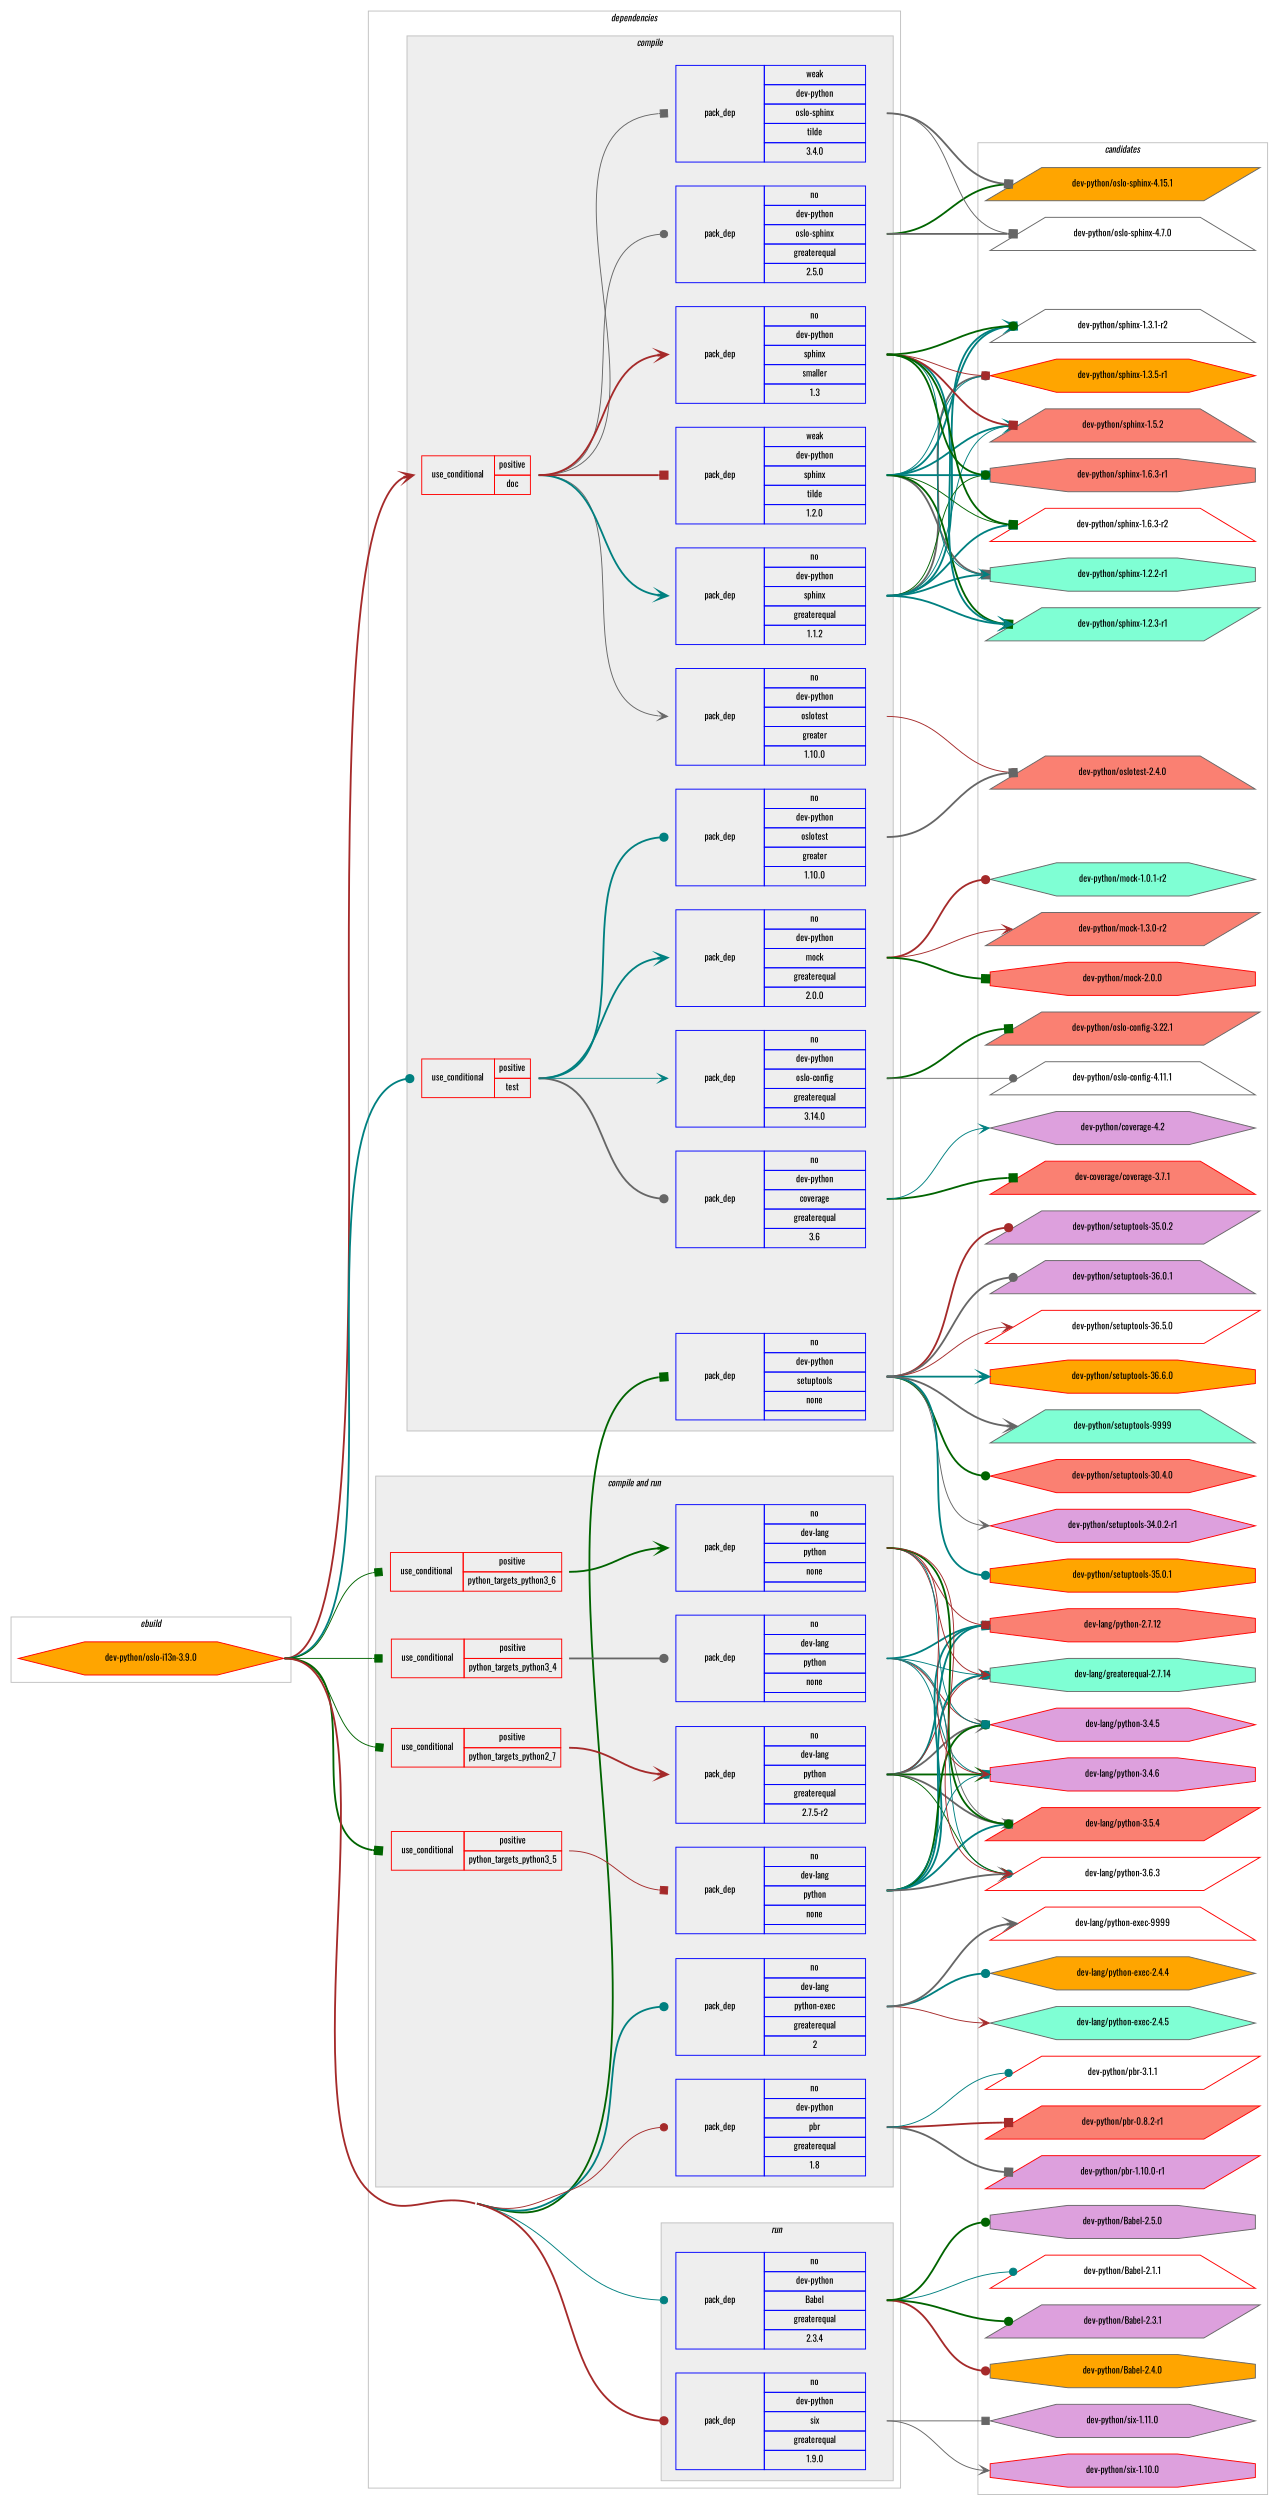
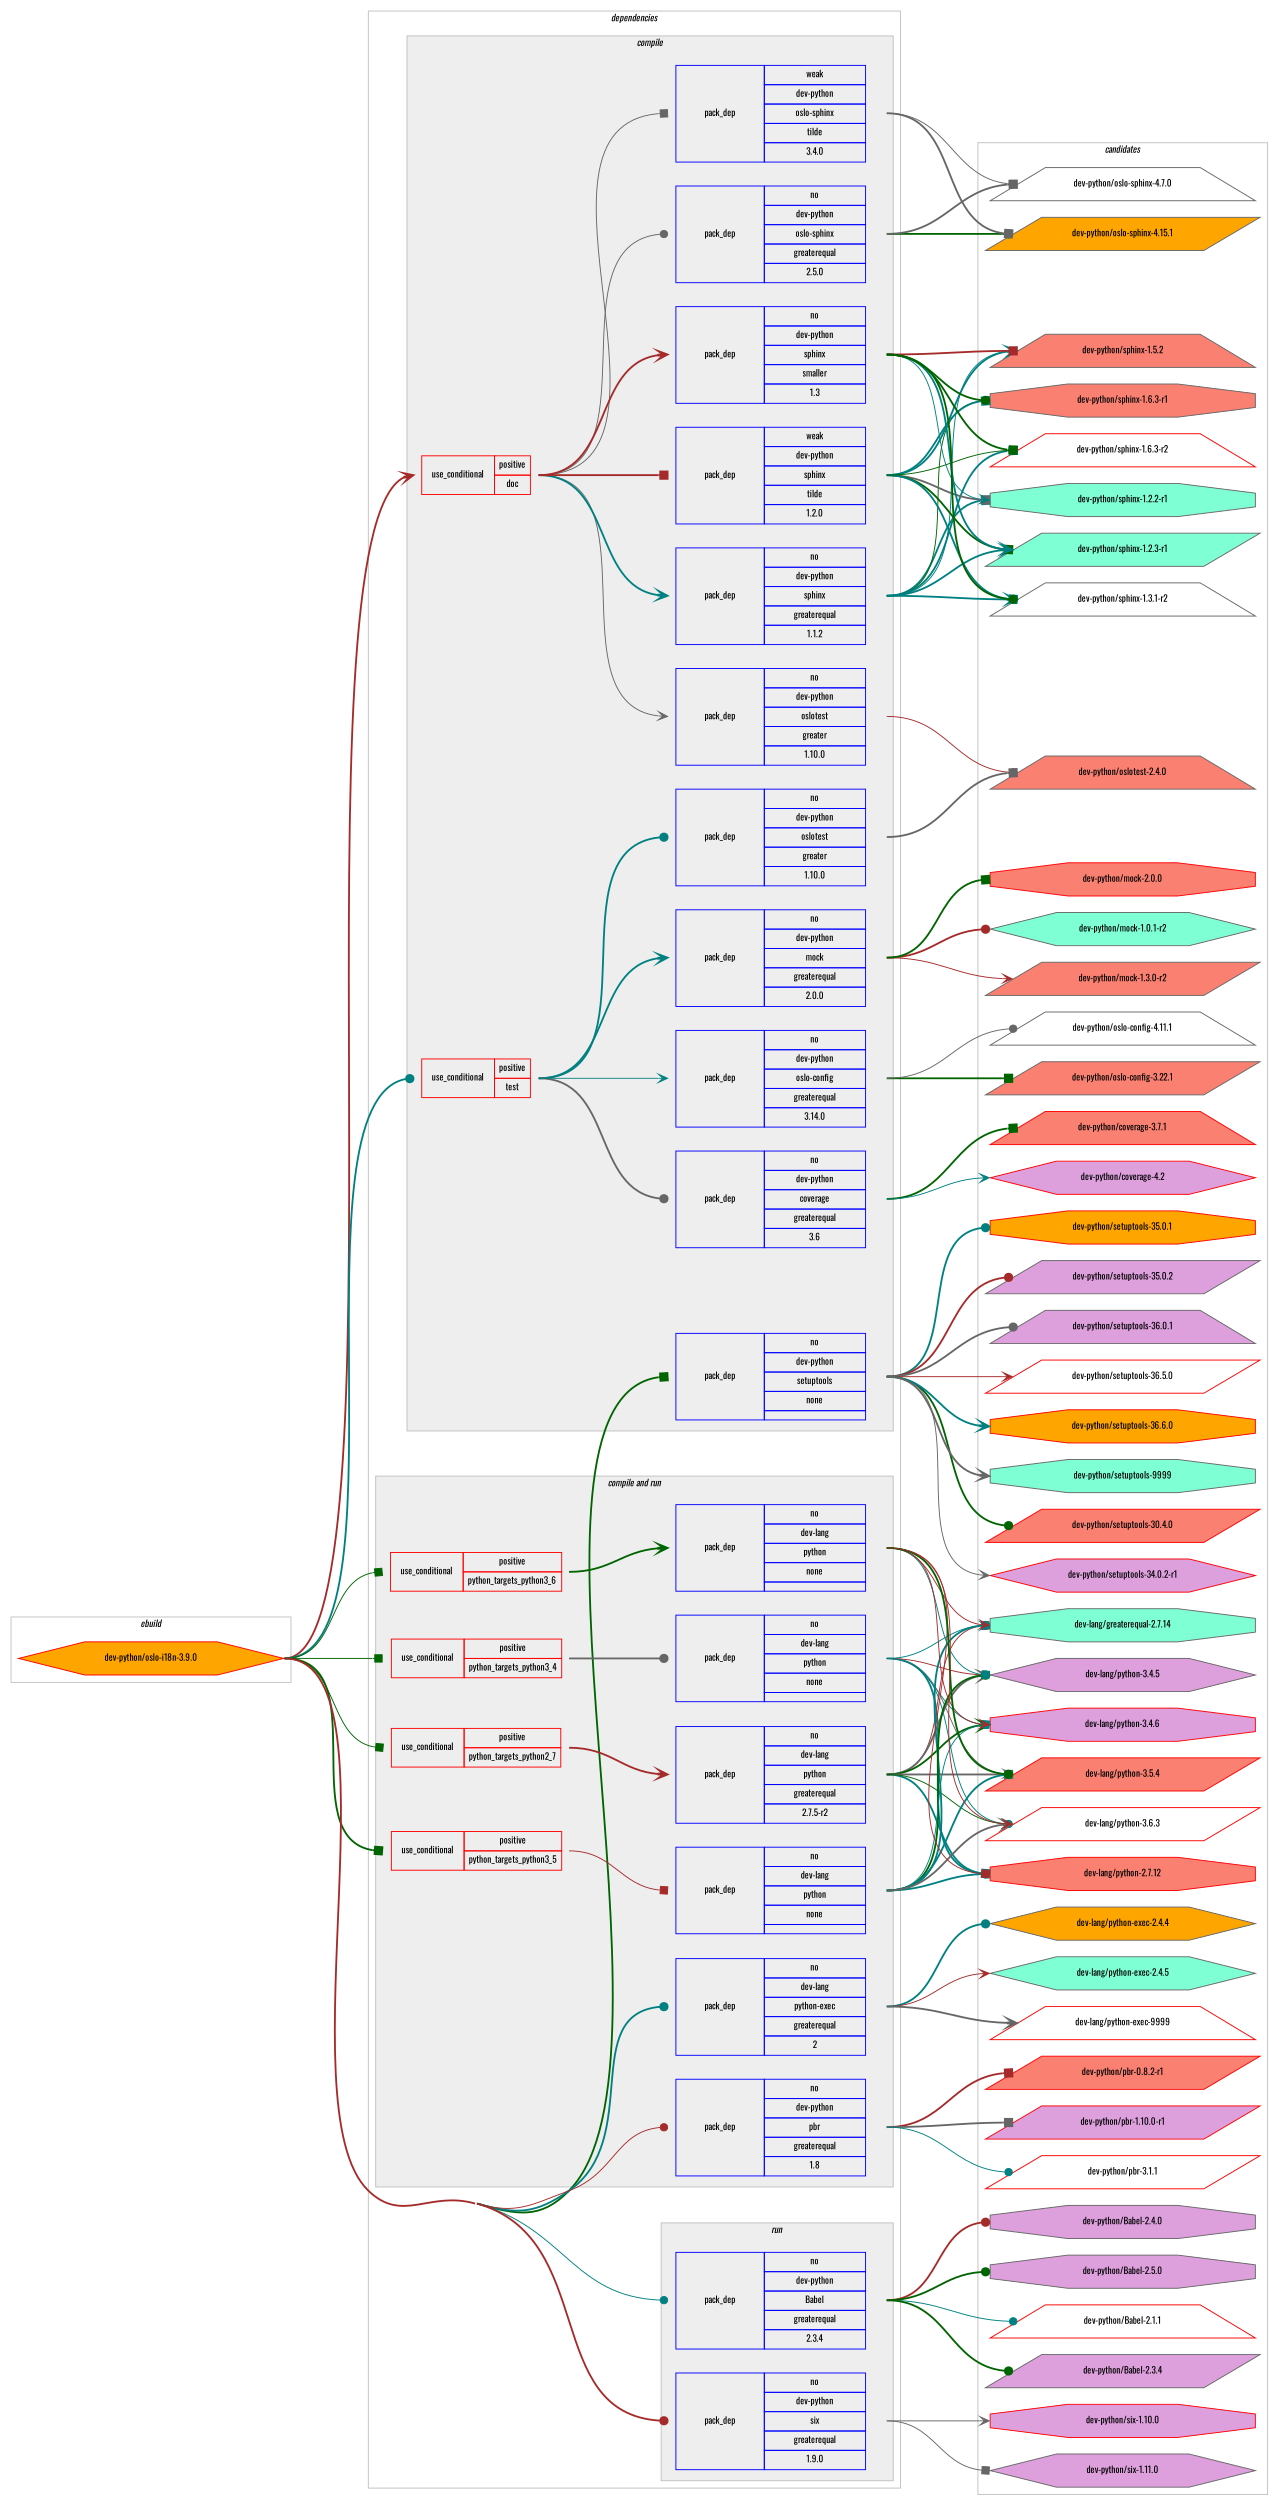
(1123, 376) -> none
(1123, 1128) -> (1123, 1178)
(1123, 1178) -> (1123, 1128)
(1123, 1426) -> (1123, 1476)
(1123, 1476) -> (1123, 1526)
(151, 1658) -> (151, 1658)
(1123, 1725) -> (1123, 1675)
(1123, 2321) -> (1123, 2371)
(1123, 2371) -> (1123, 2222)
